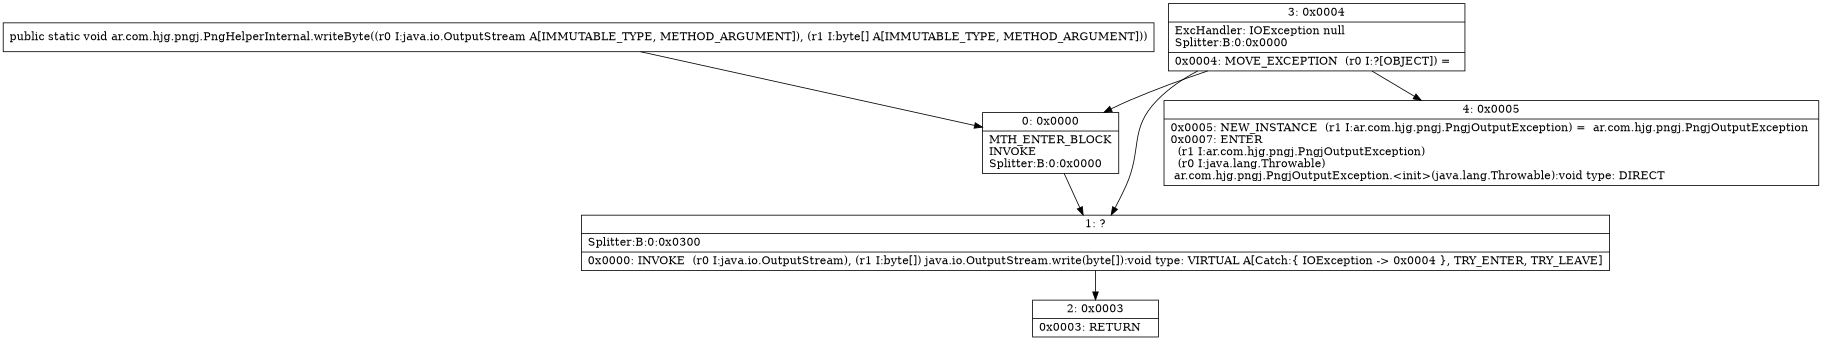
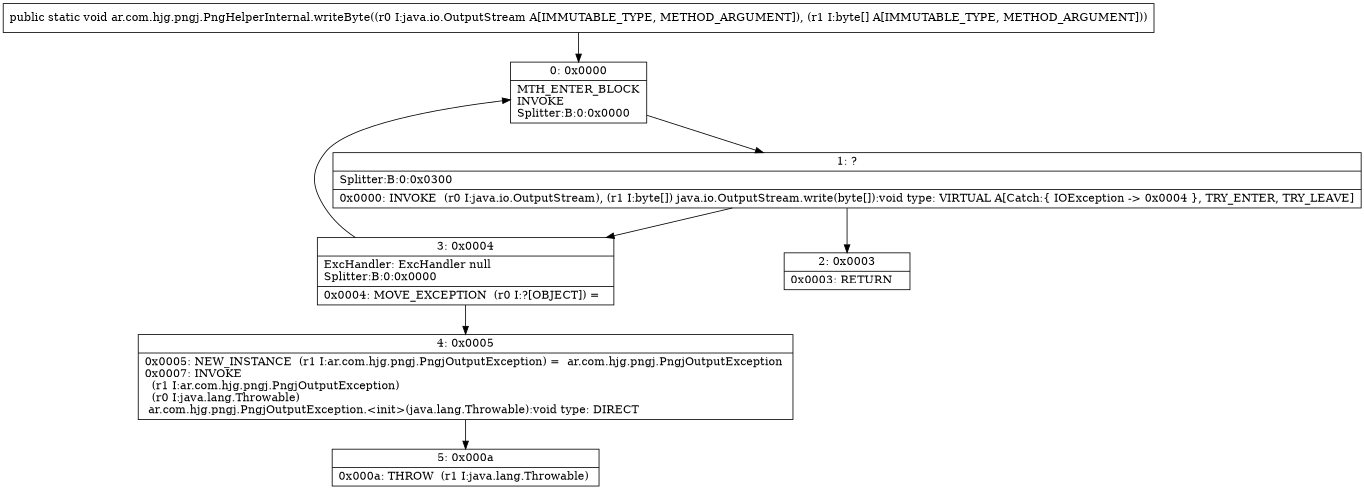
(1260, 31) -> (408, 265)
(1140, 129) -> (673, 222)
(1220, 140) -> (197, 374)
none -> (466, 468)
